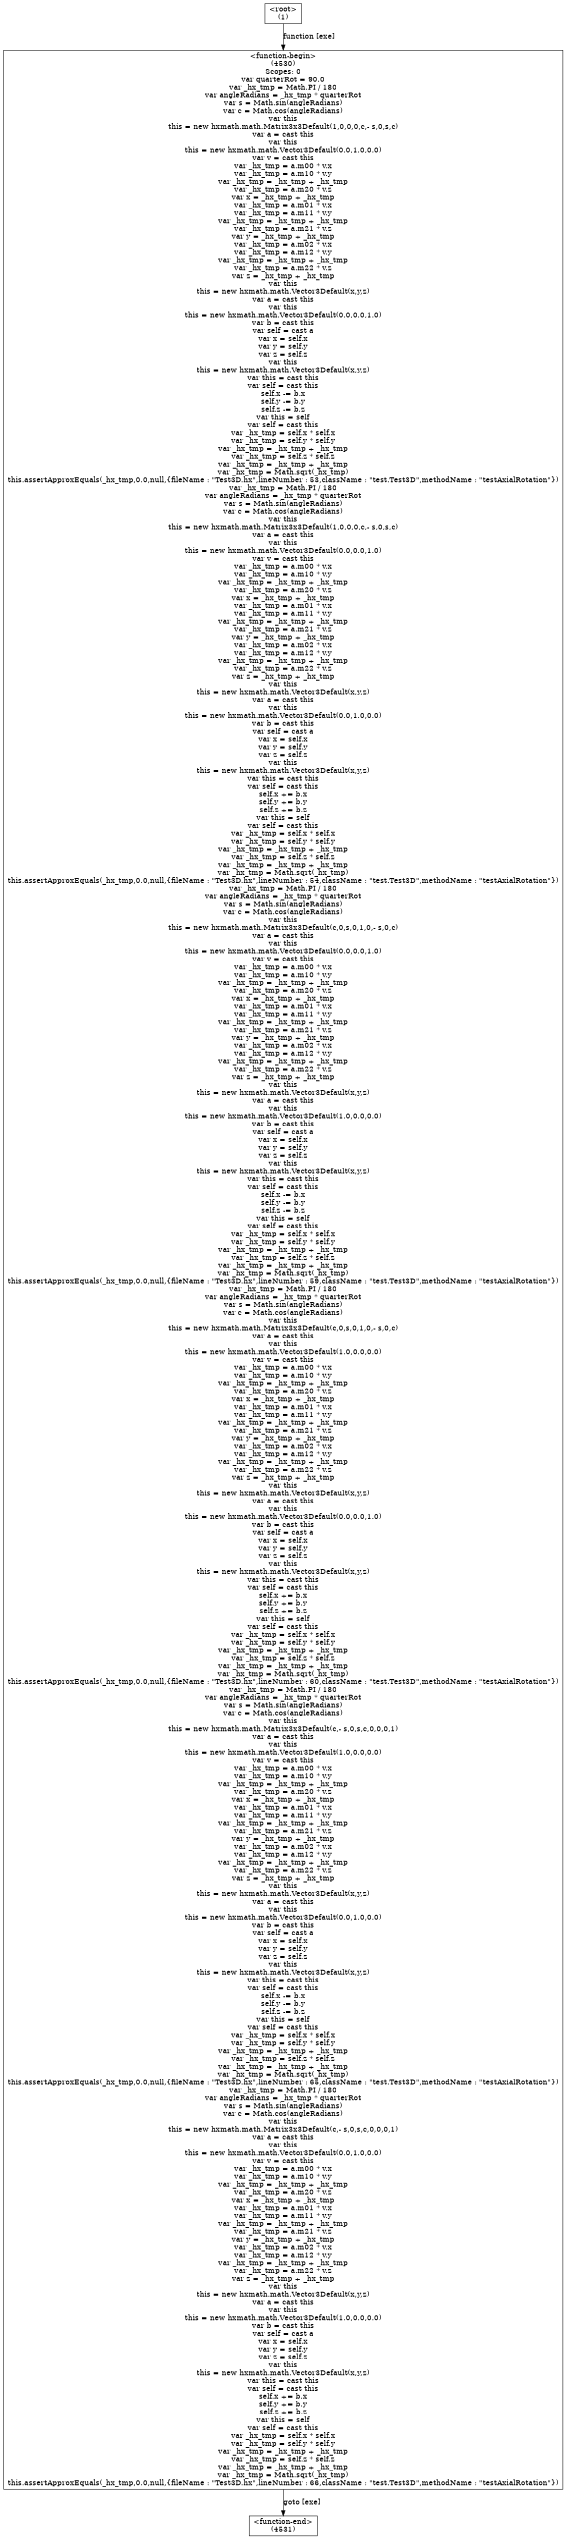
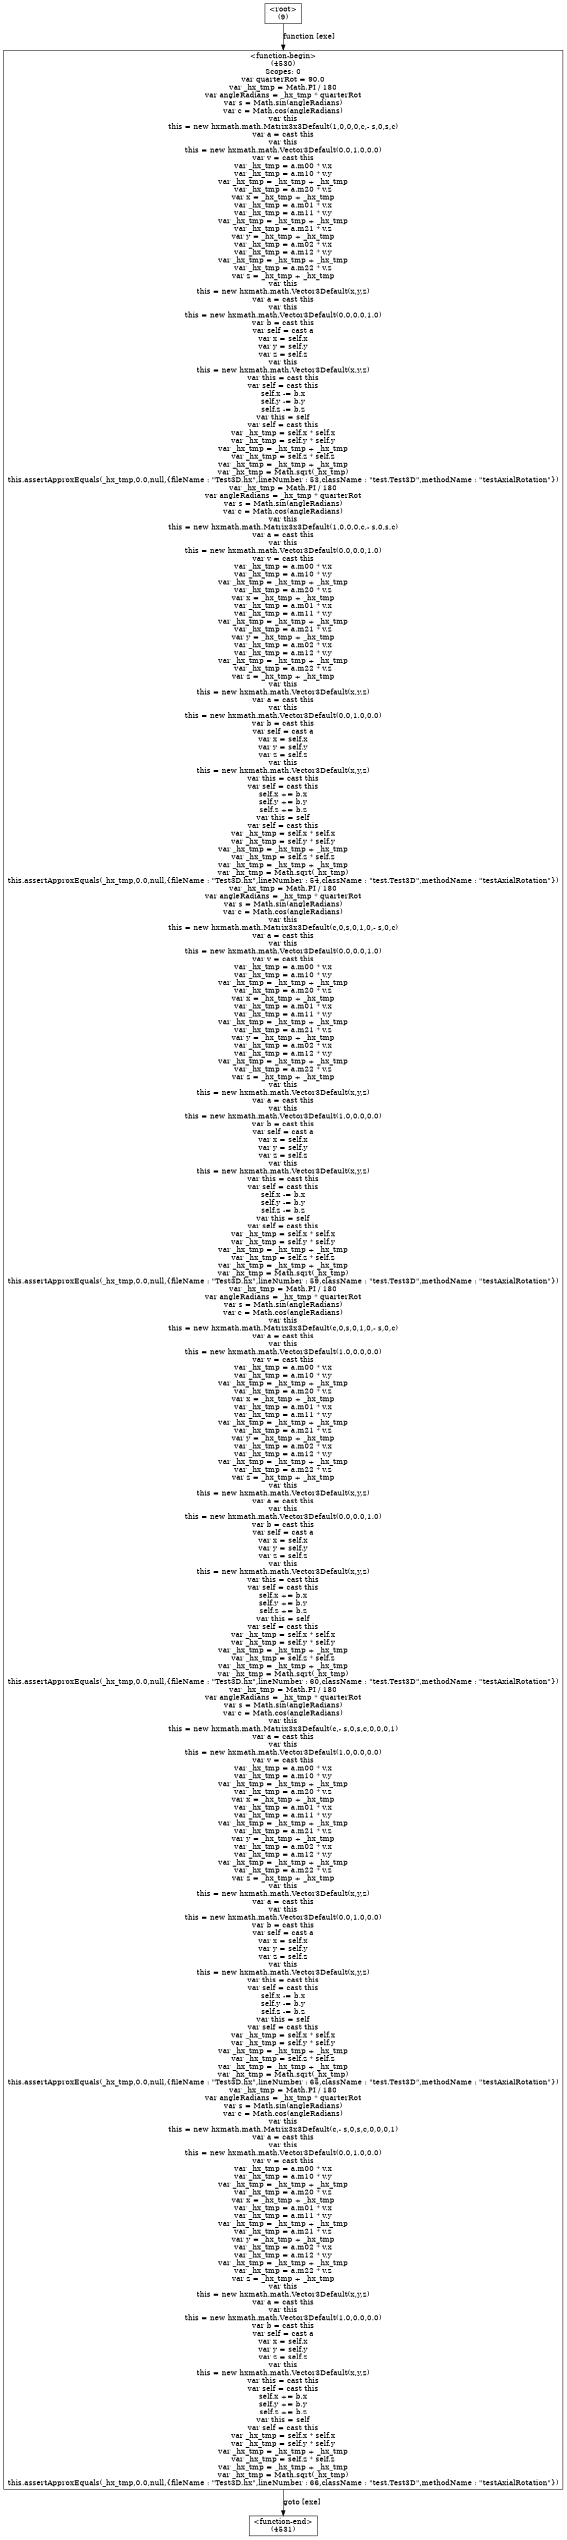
(283, 14) -> (283, 14)
